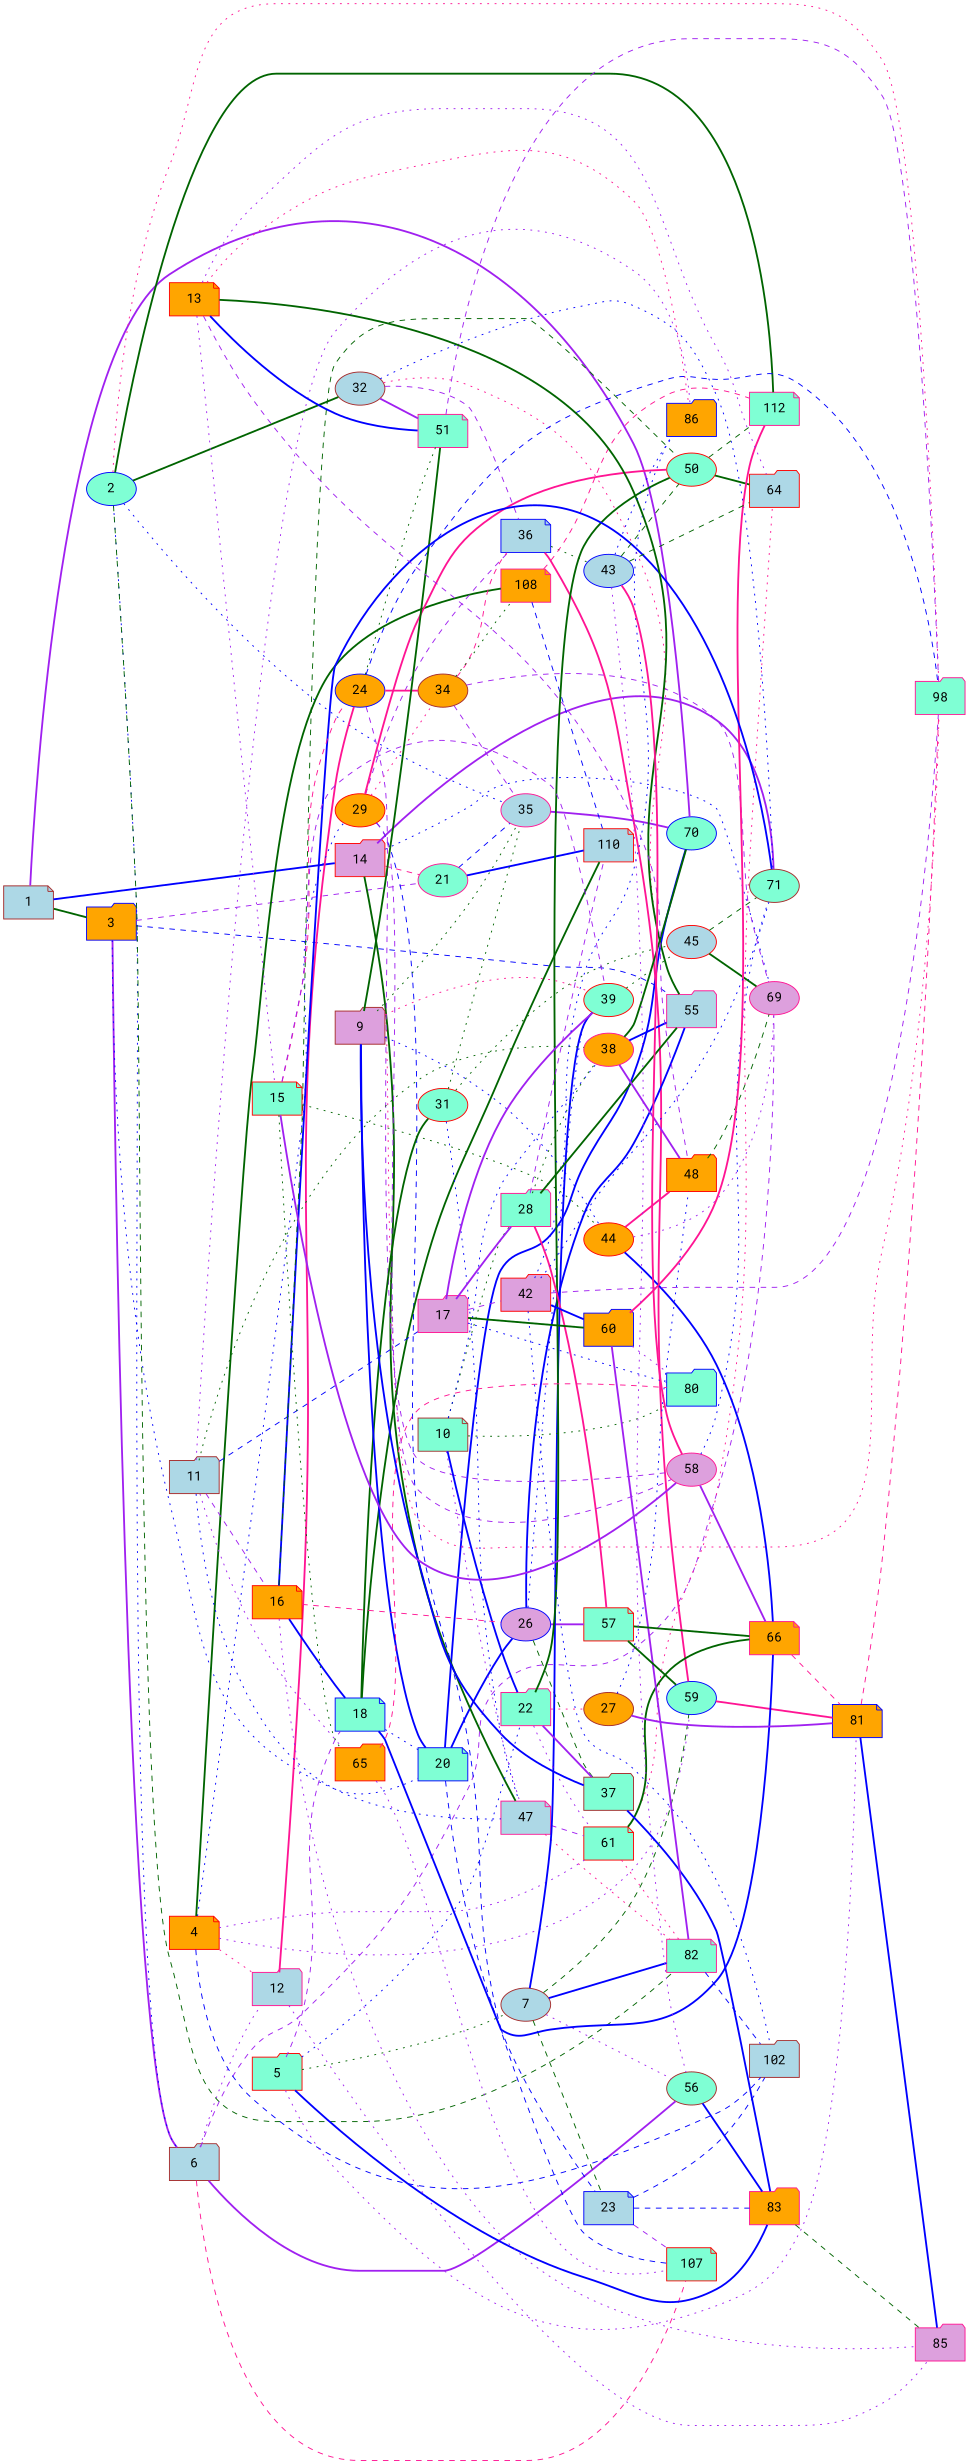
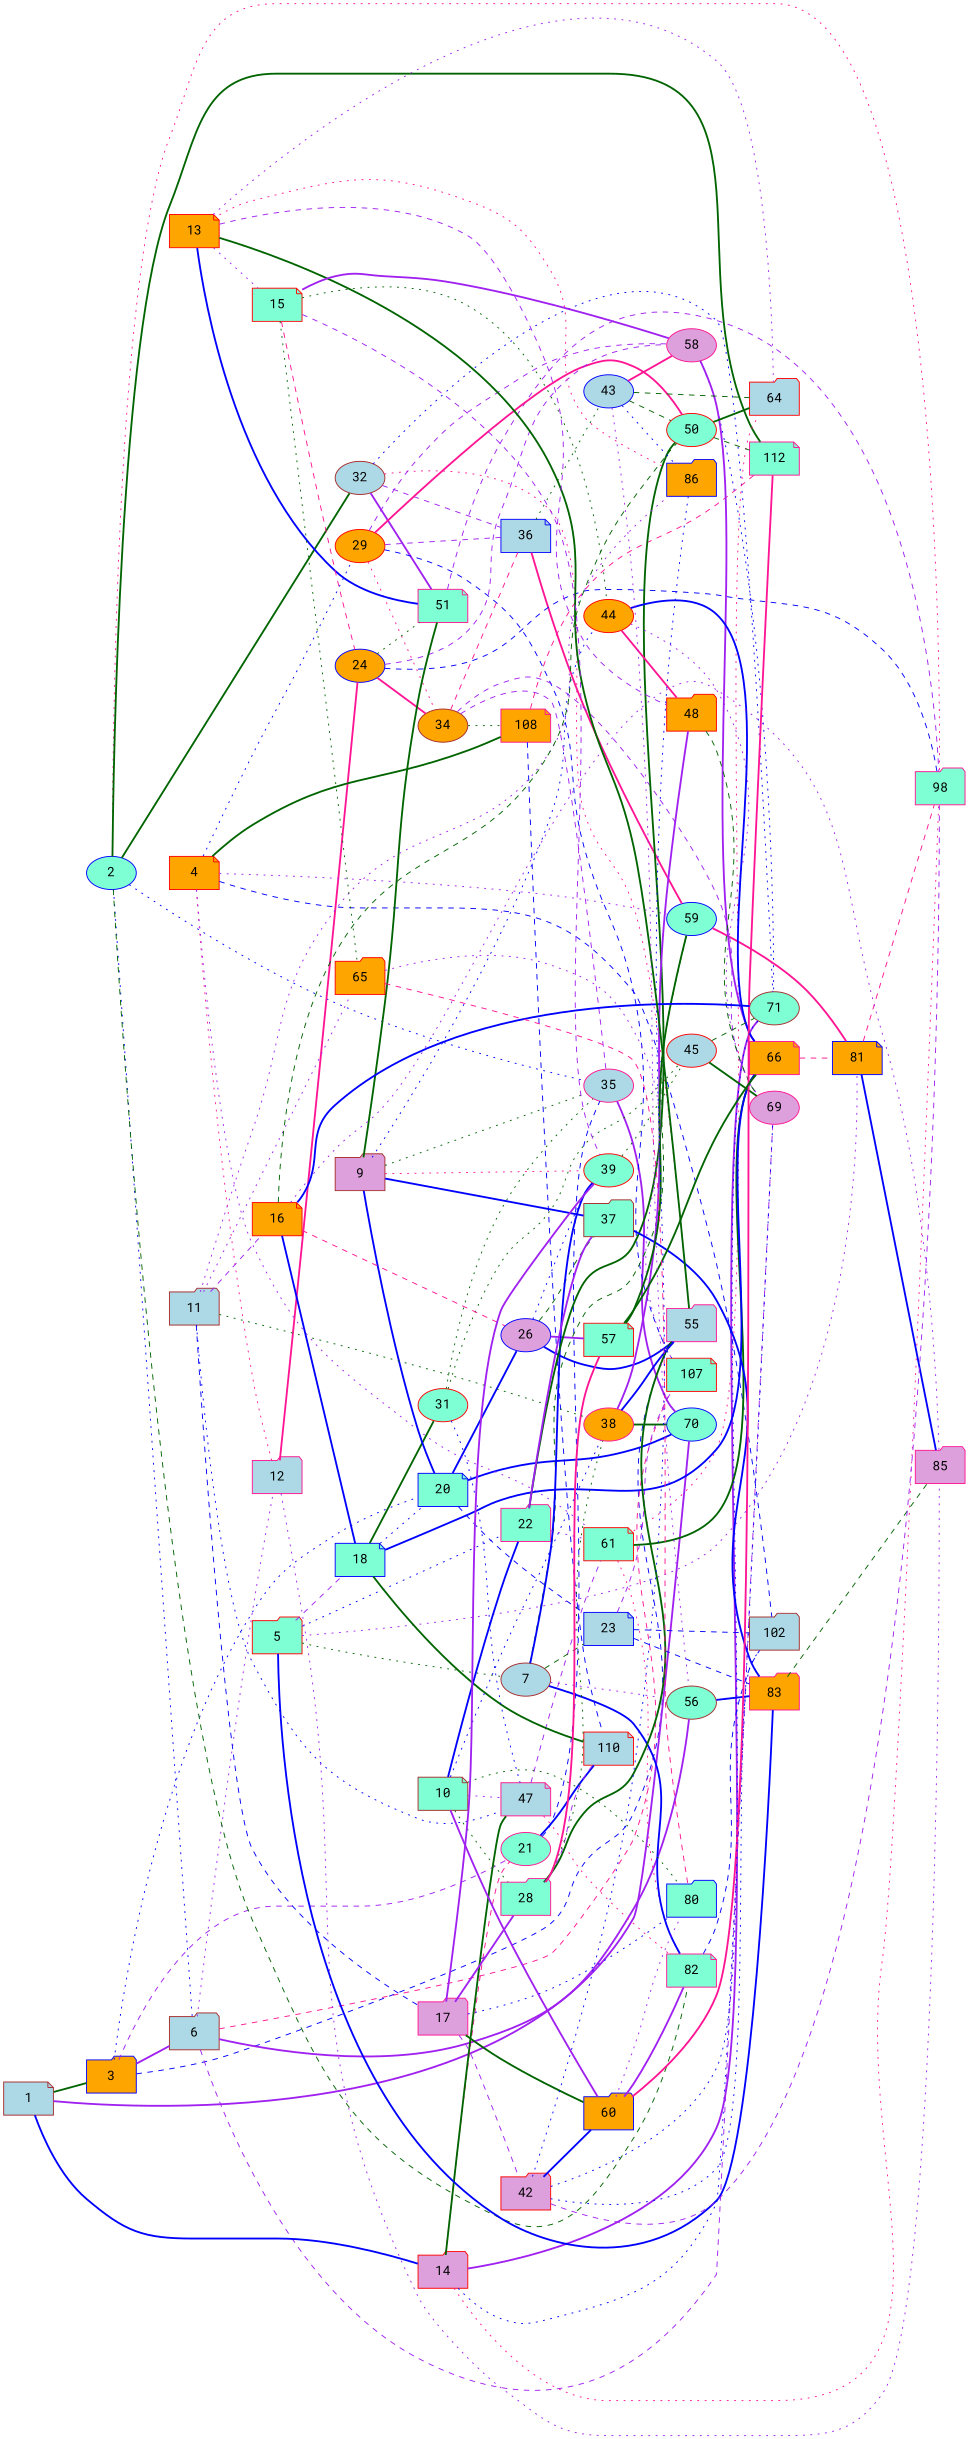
(609, 1709) -> none
none -> (518, 1957)
